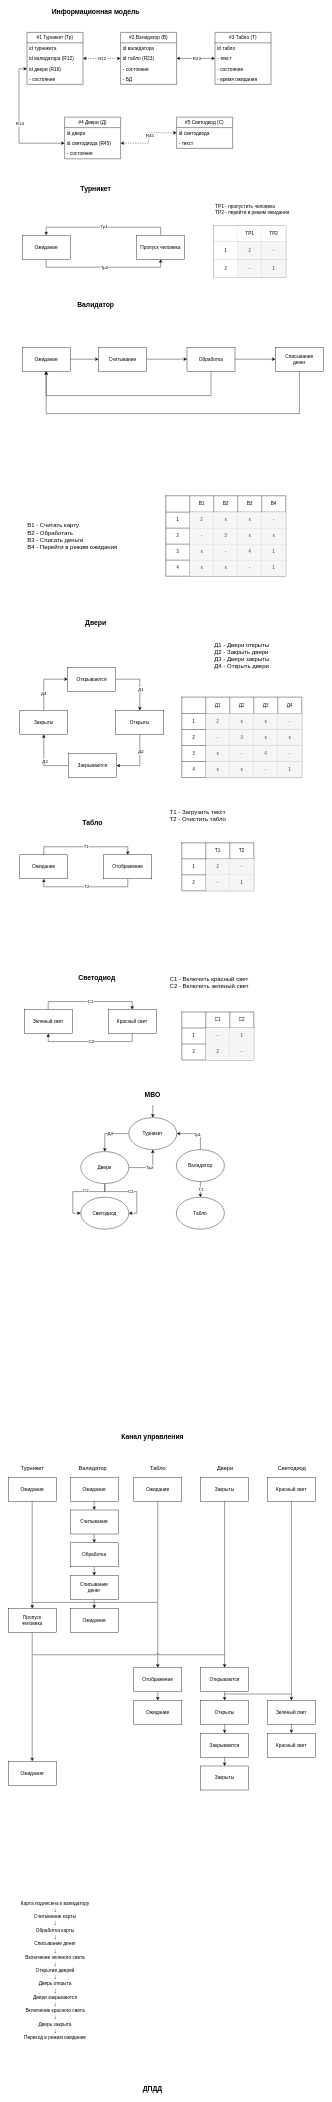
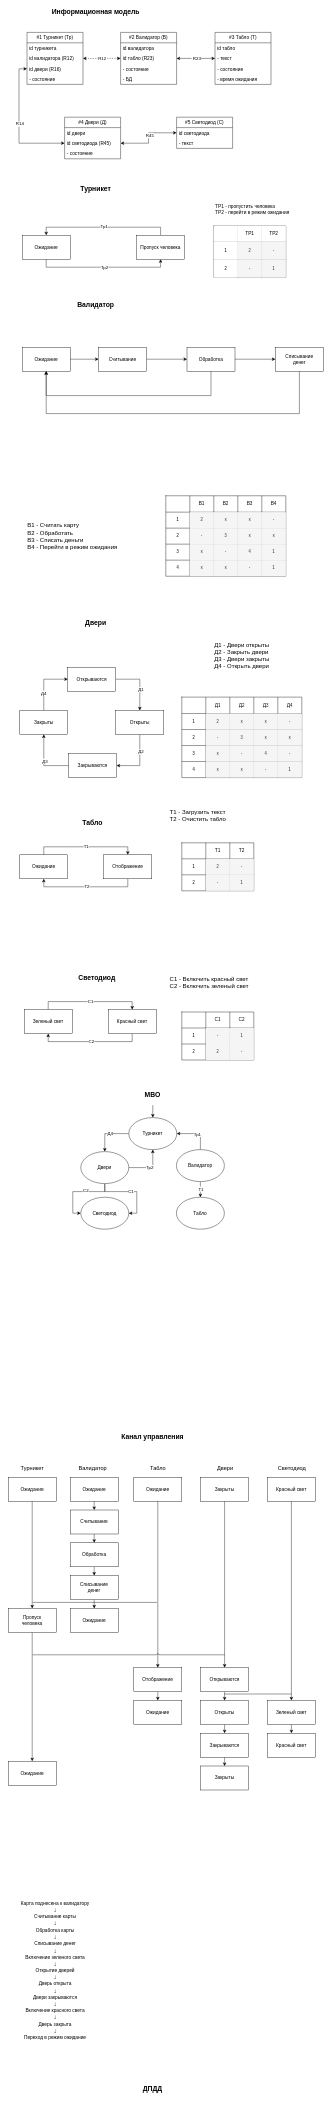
(149, 137) -> (149, 137)
